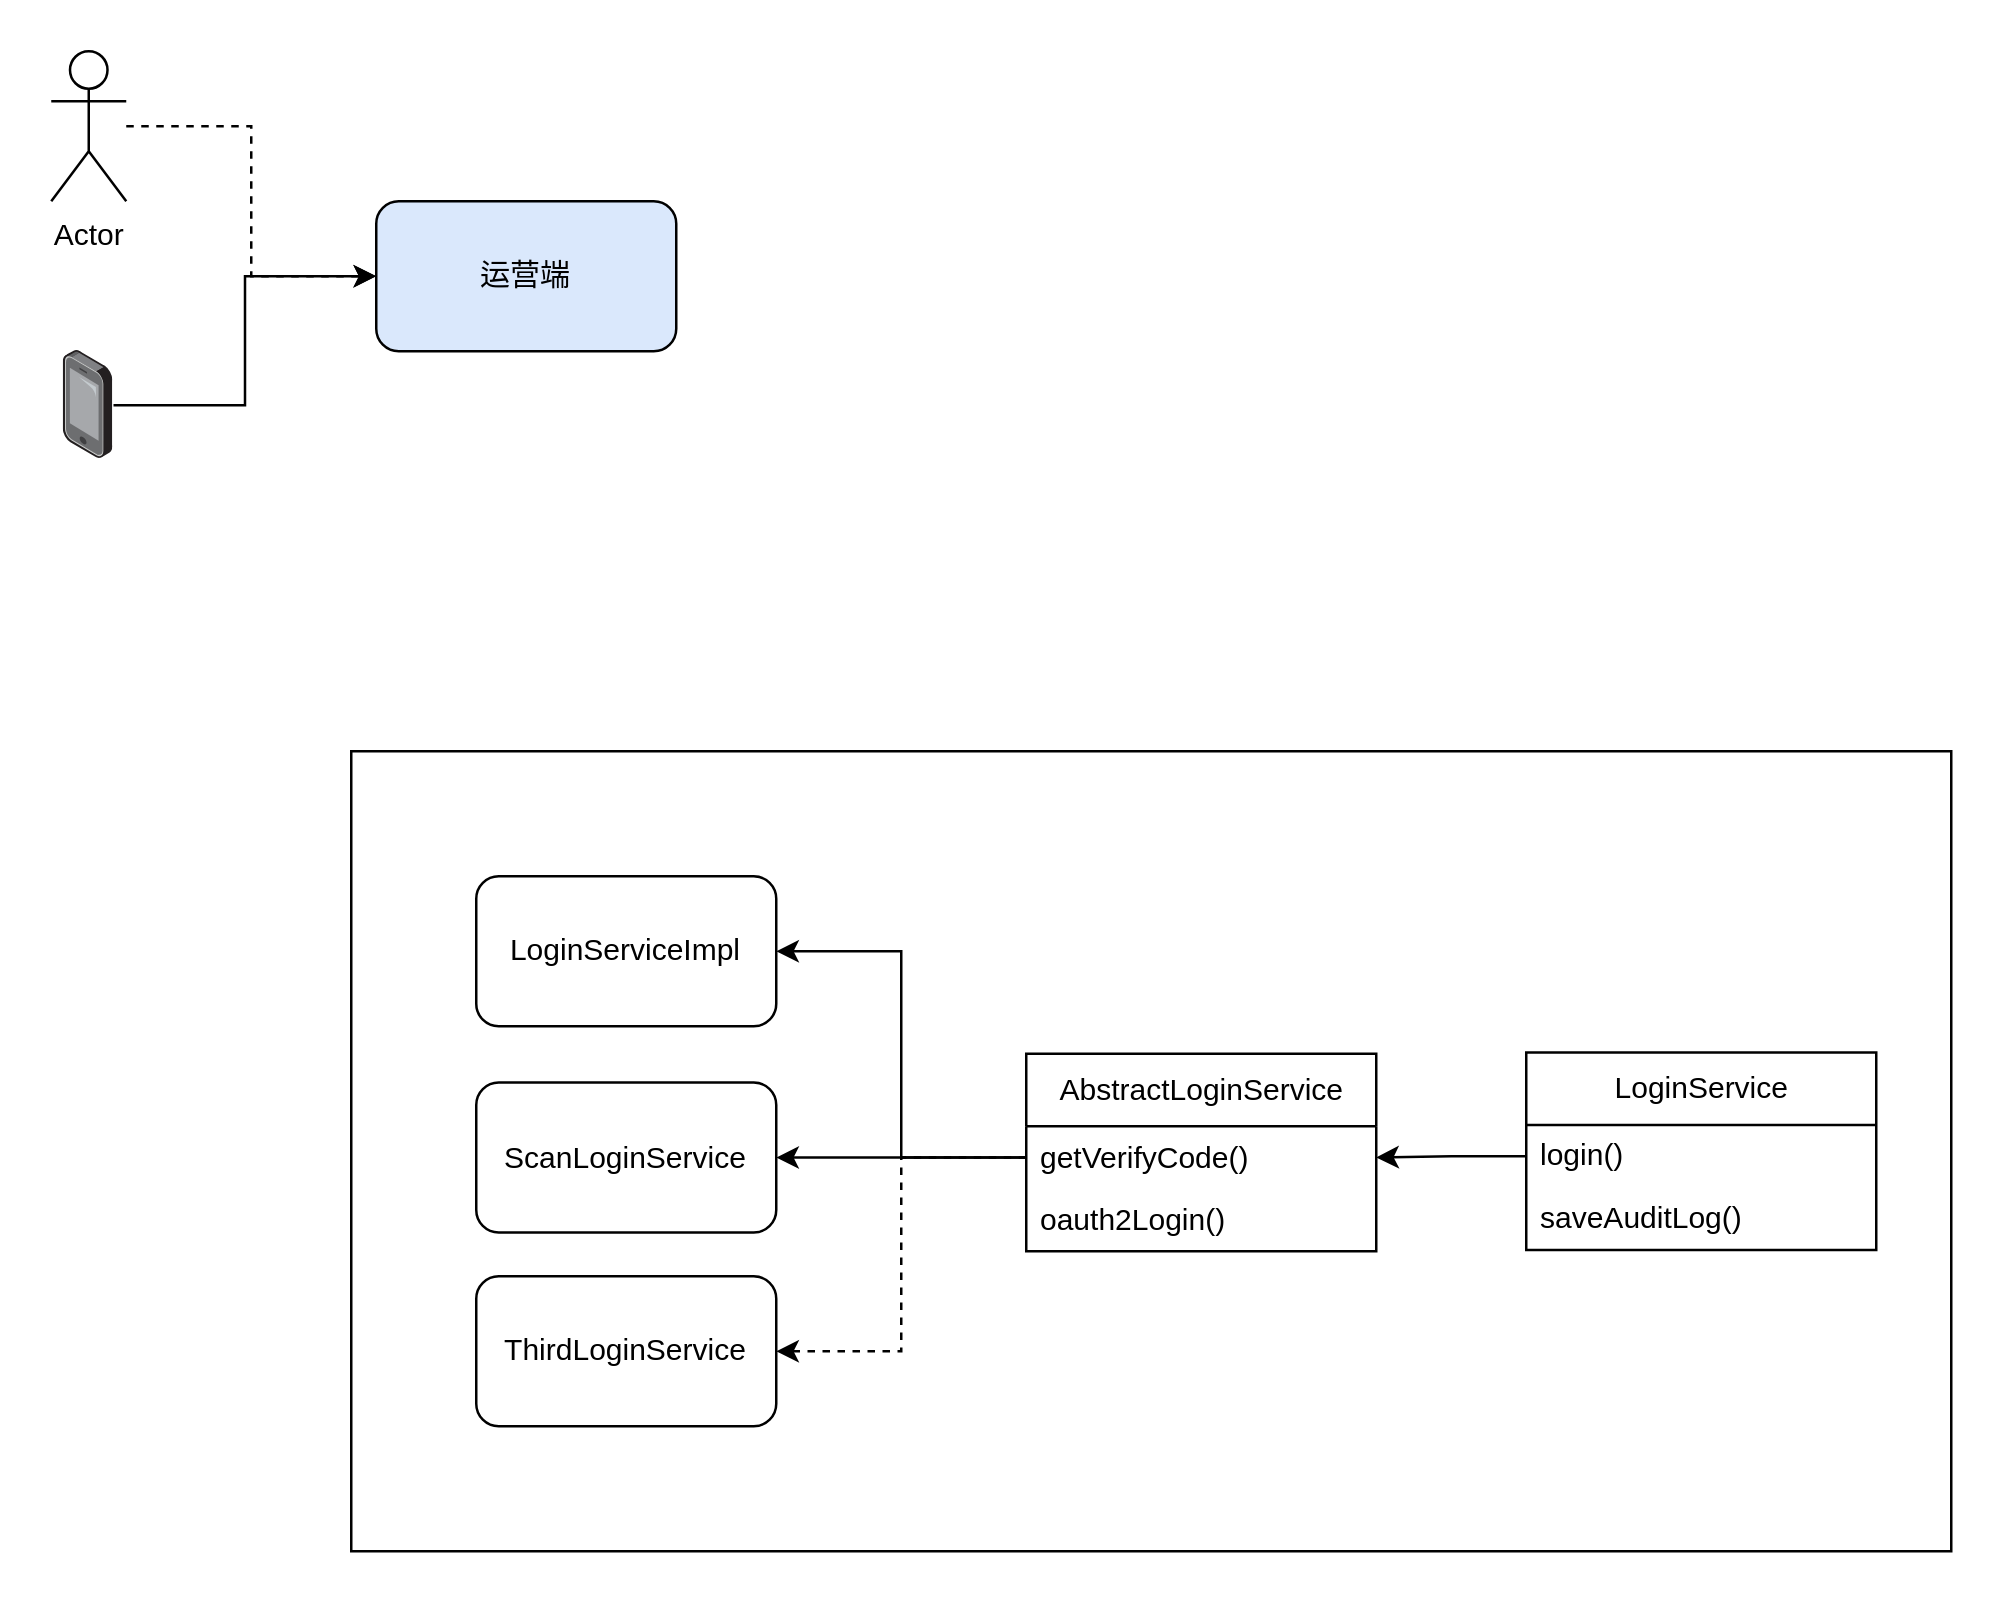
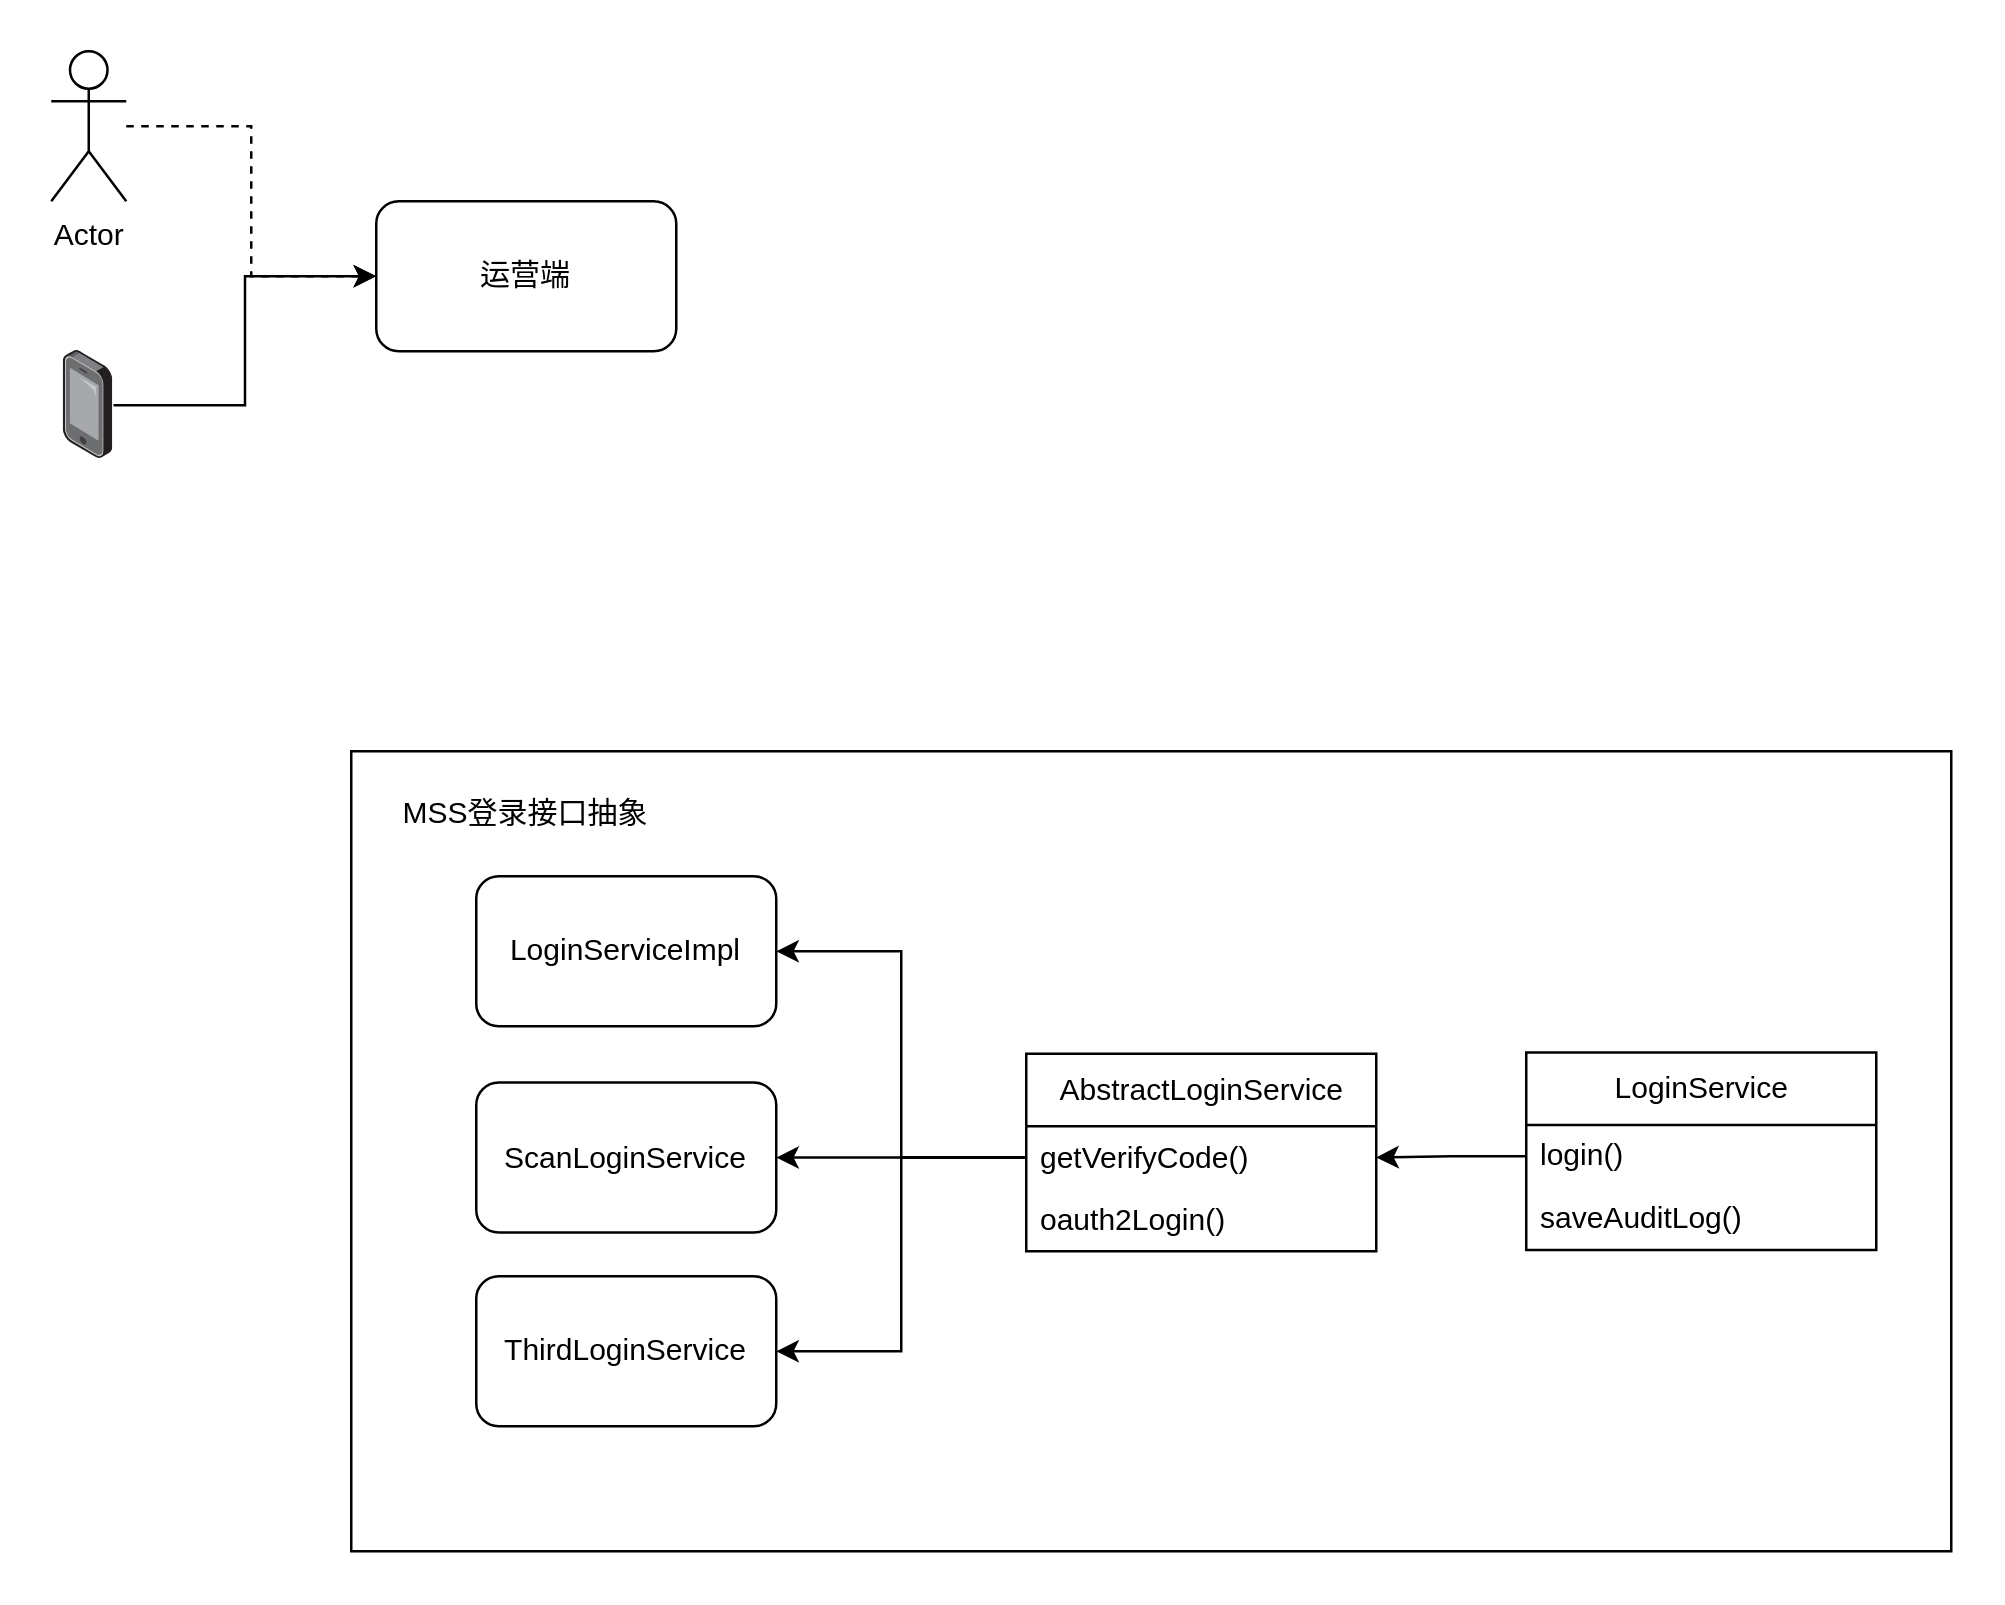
(526, 276) -> (526, 276)
none -> (526, 814)
(901, 1308) -> (901, 1308)
